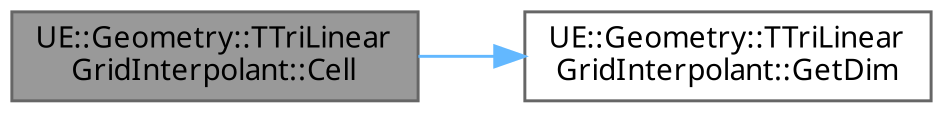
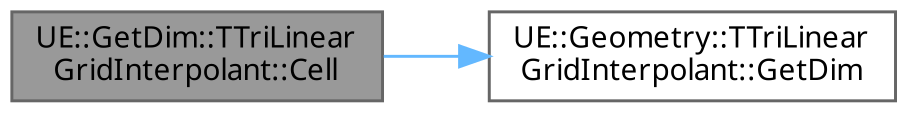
(215, 56) -> (197, 56)
